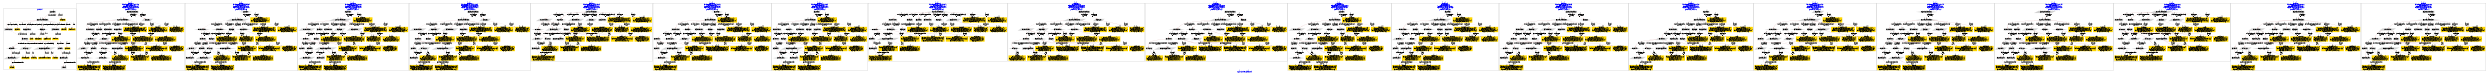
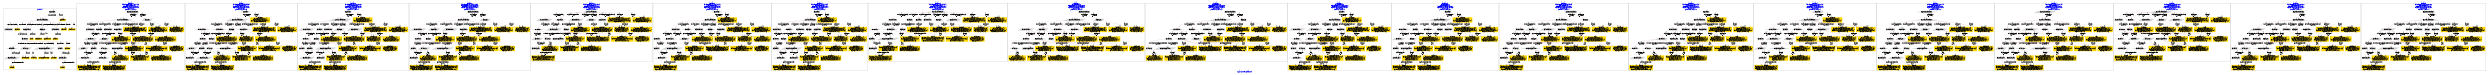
(63, 20) -> (63, 20)
(55, 39) -> (55, 39)
(45, 58) -> (44, 58)
(64, 68) -> (62, 68)
